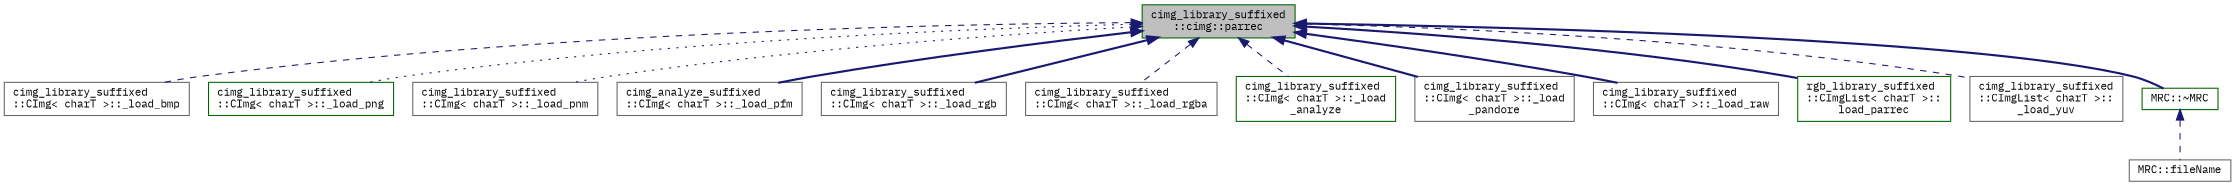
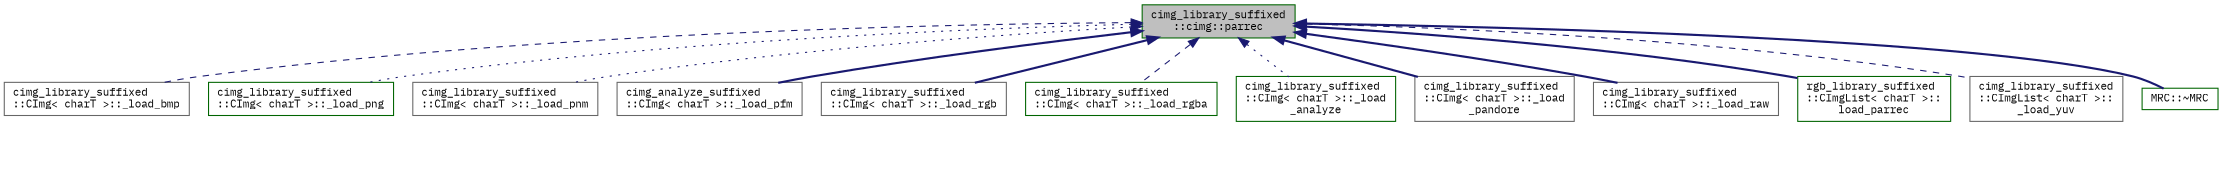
(1268, 61) -> (1268, 61)
(1121, 99) -> (1121, 99)
(2180, 171) -> none
